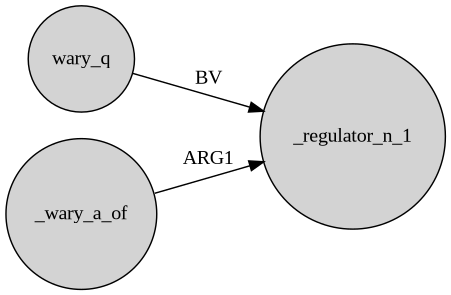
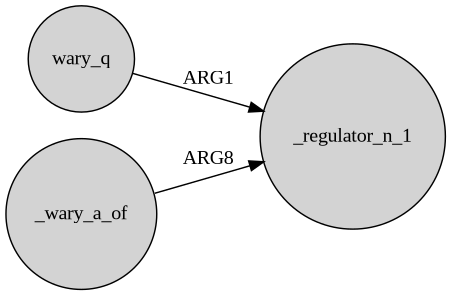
(209, 78) -> (209, 78)
(209, 159) -> (209, 159)
